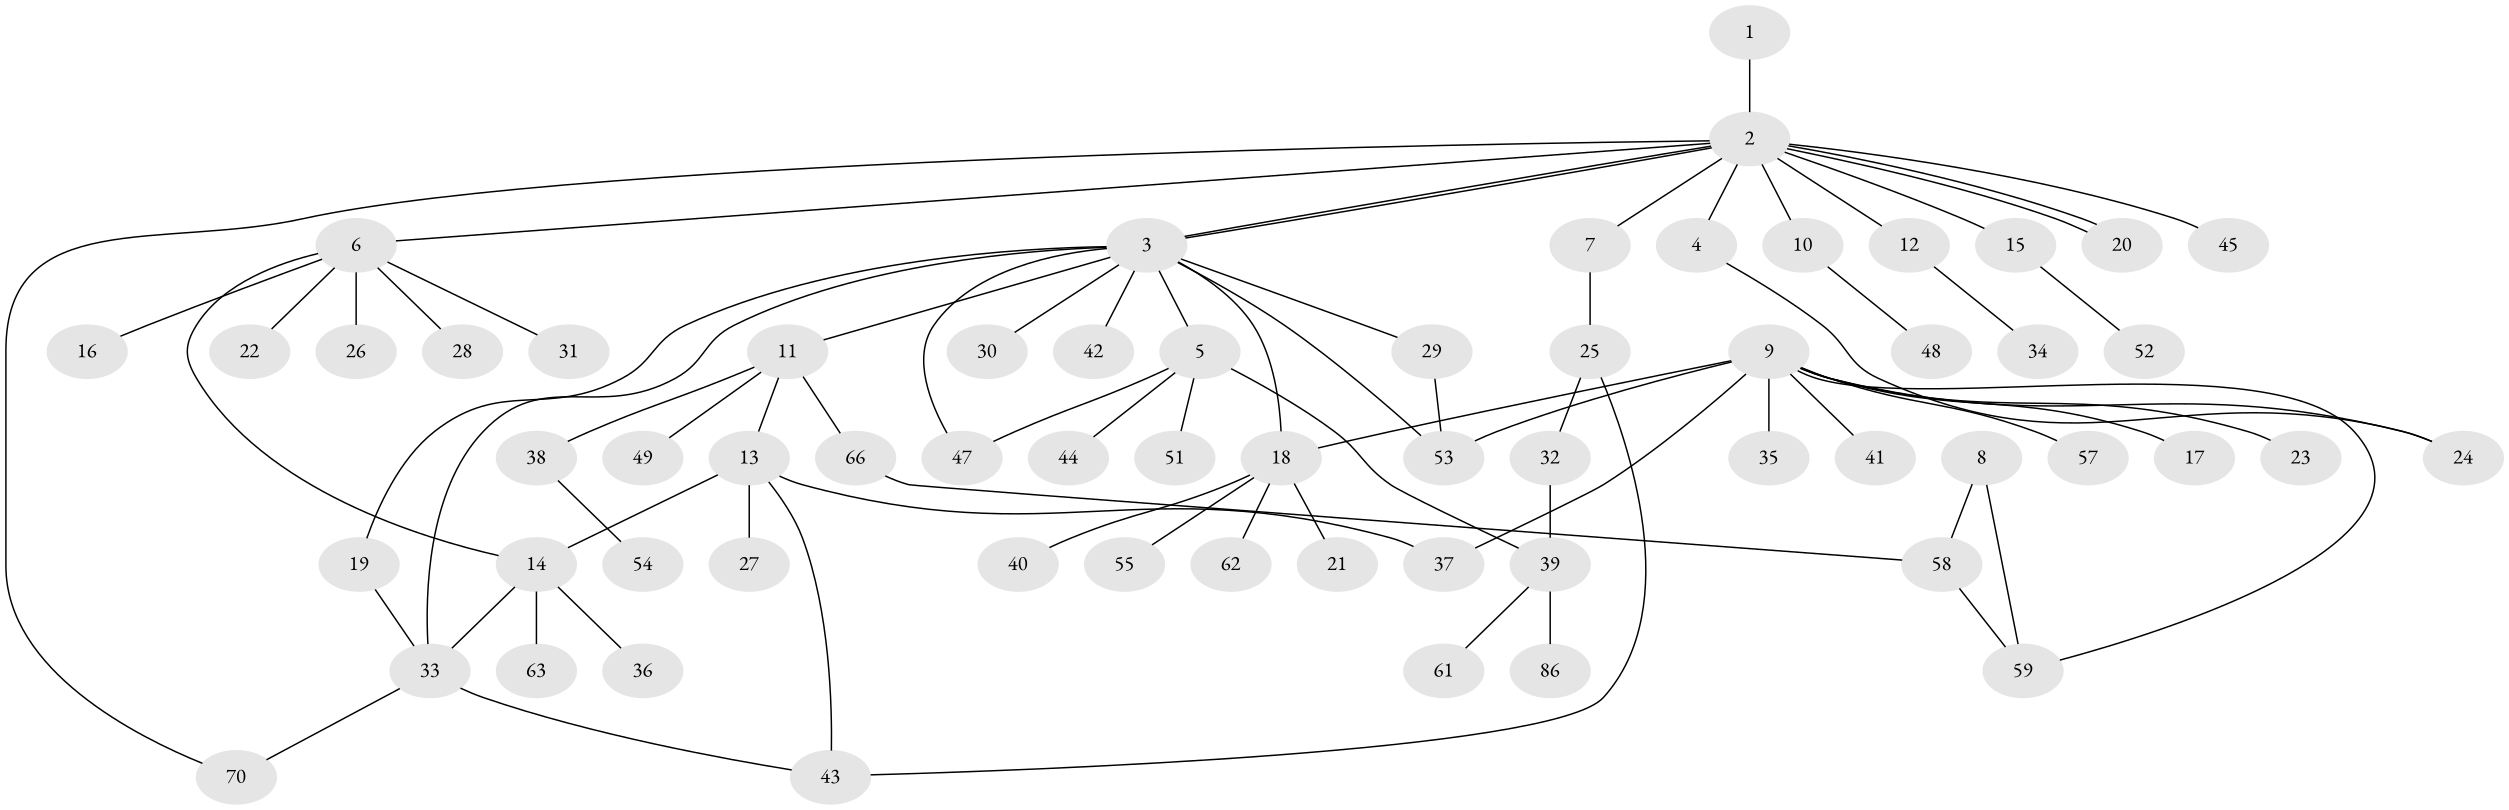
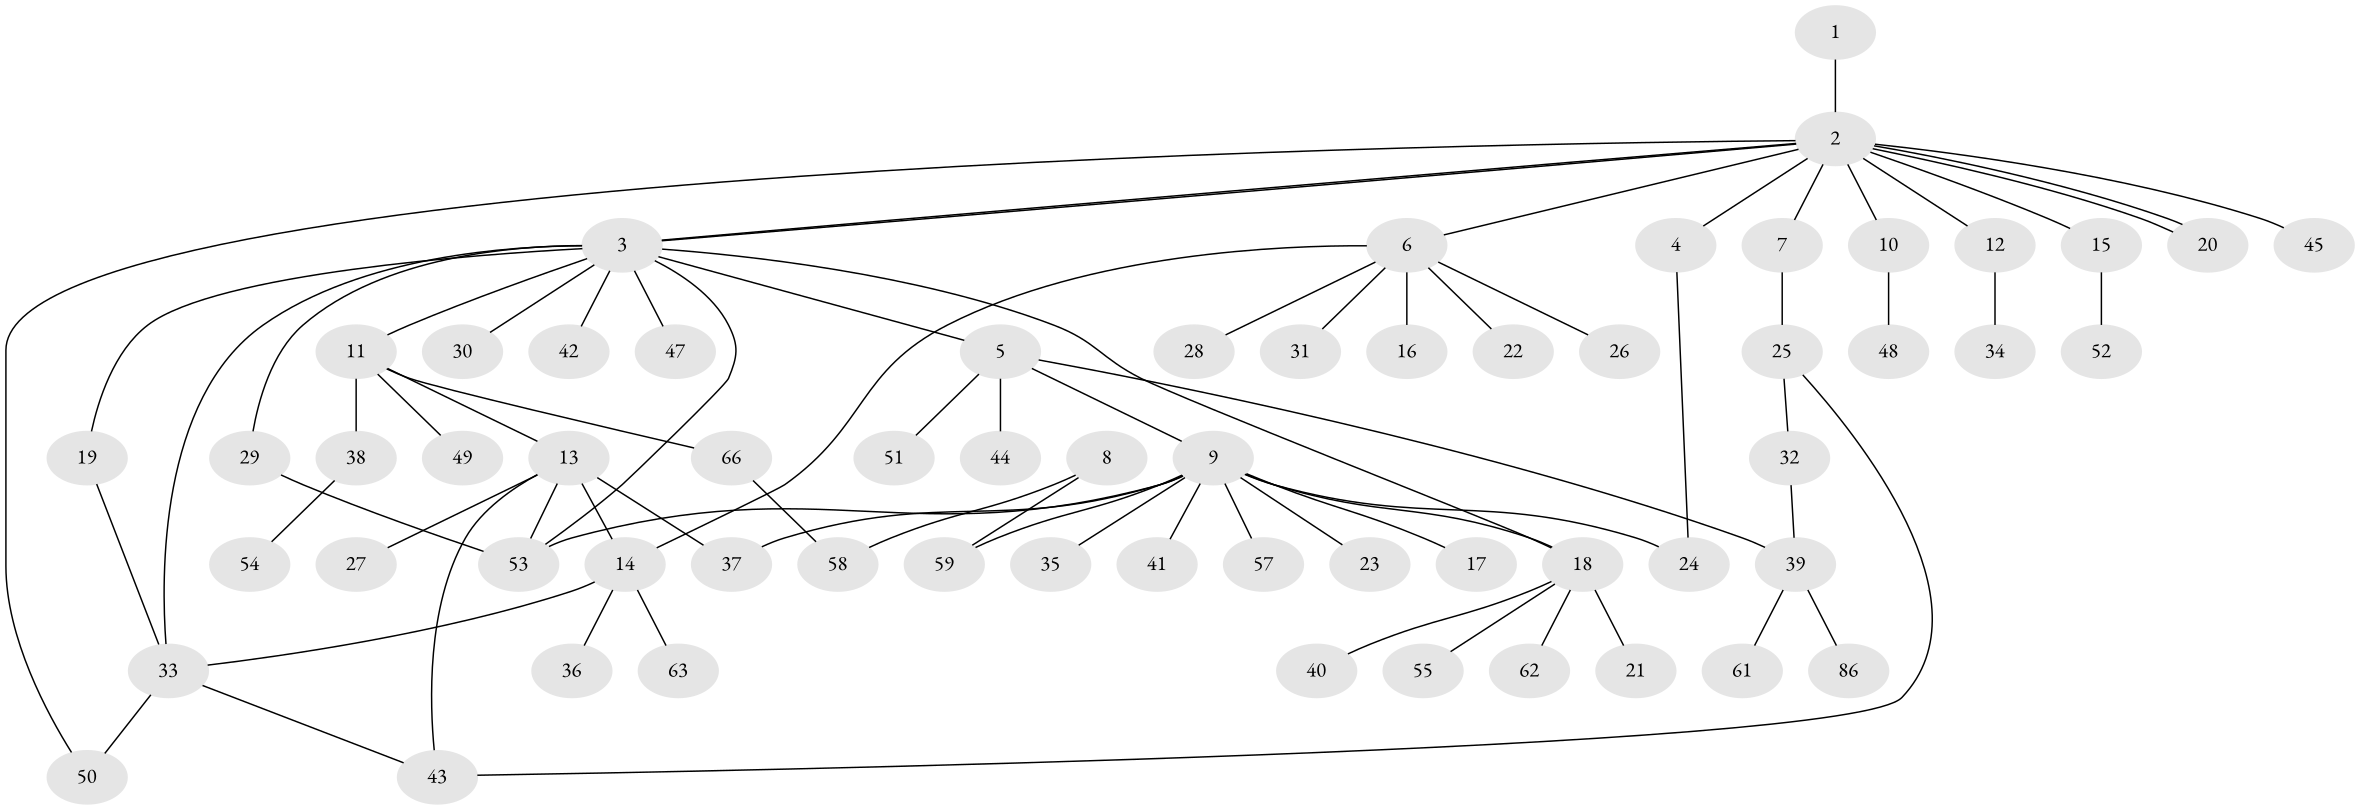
(1081, 405) -> (1107, 405)
none -> (544, 511)
(1982, 618) -> none
(236, 777) -> (87, 777)
